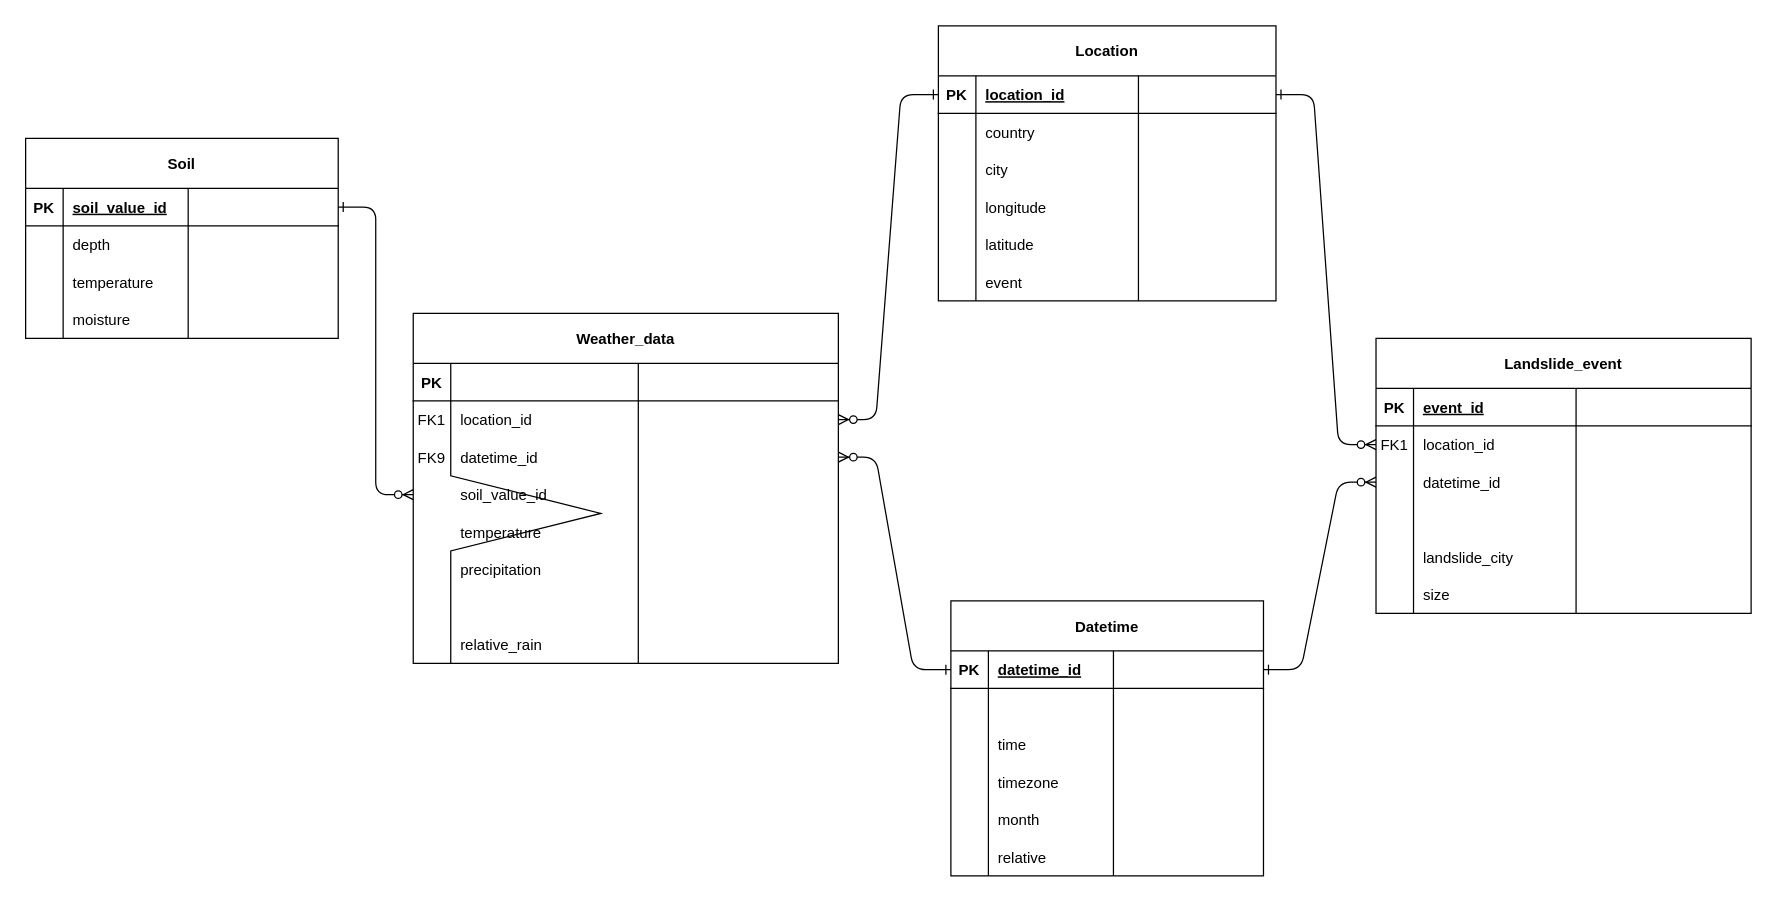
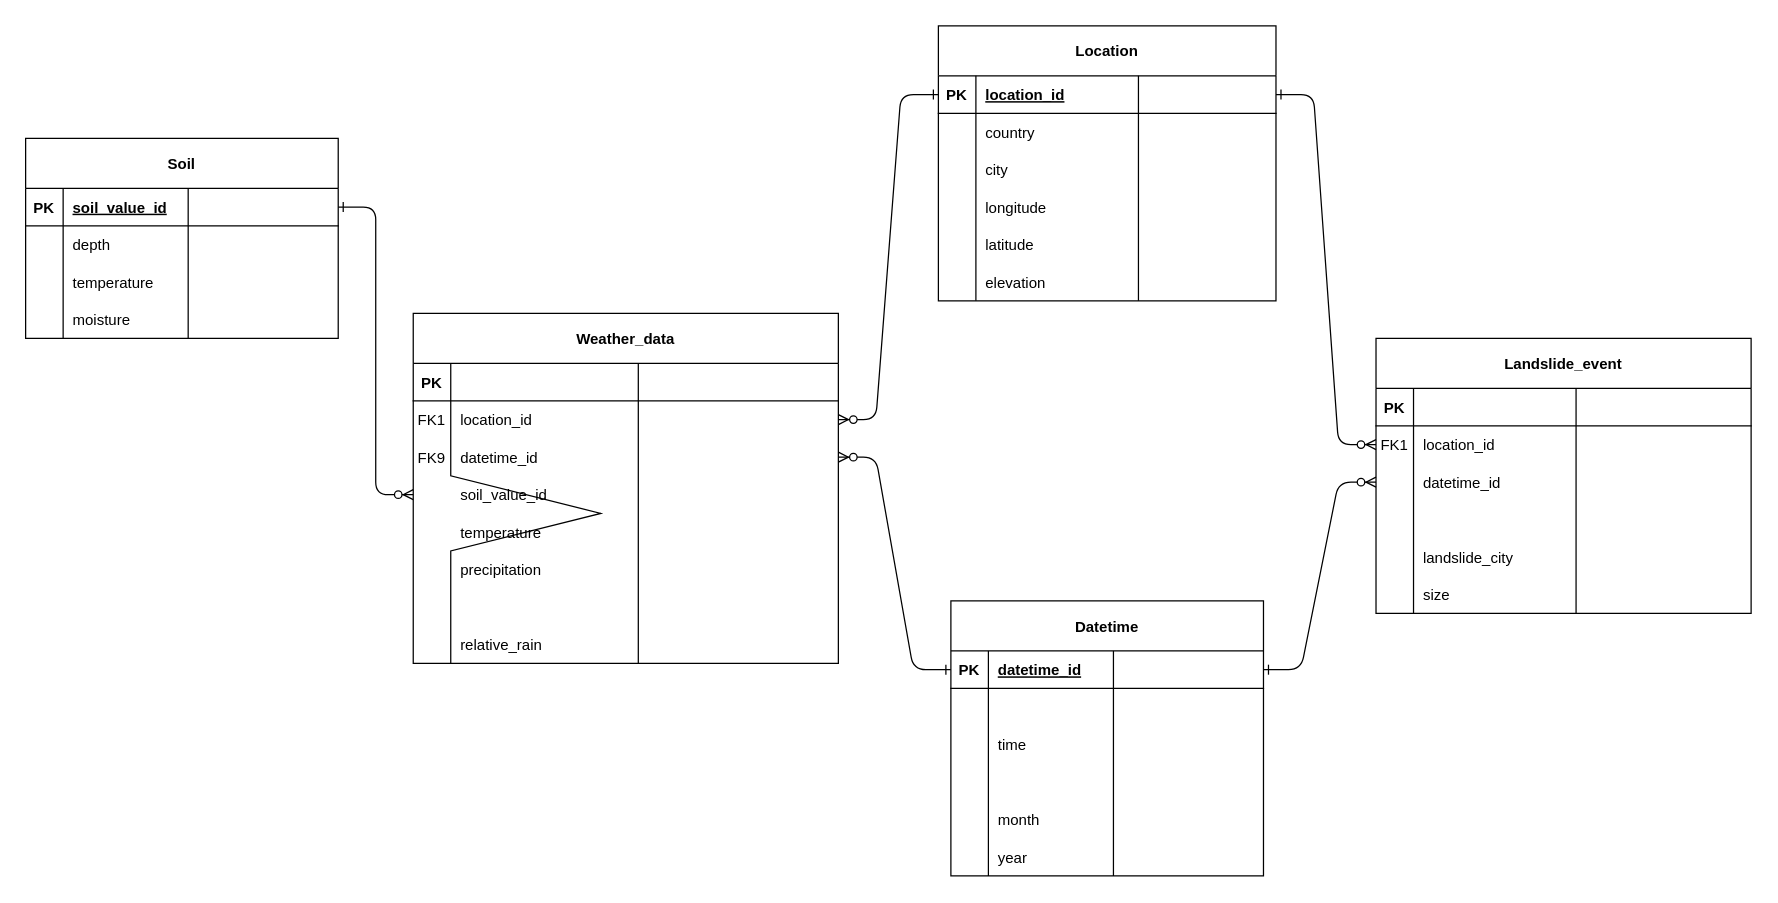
(1006, 283) -> (1019, 283)
(1494, 407) -> none
(1051, 782) -> none
(1027, 858) -> (1014, 858)
